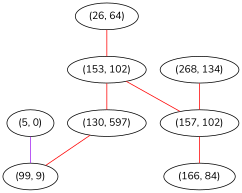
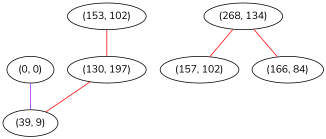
(107, 16) -> none
(153, 96) -> none
(30, 123) -> (30, 70)
(107, 123) -> (107, 70)
(200, 150) -> (266, 43)
(30, 177) -> (30, 123)
